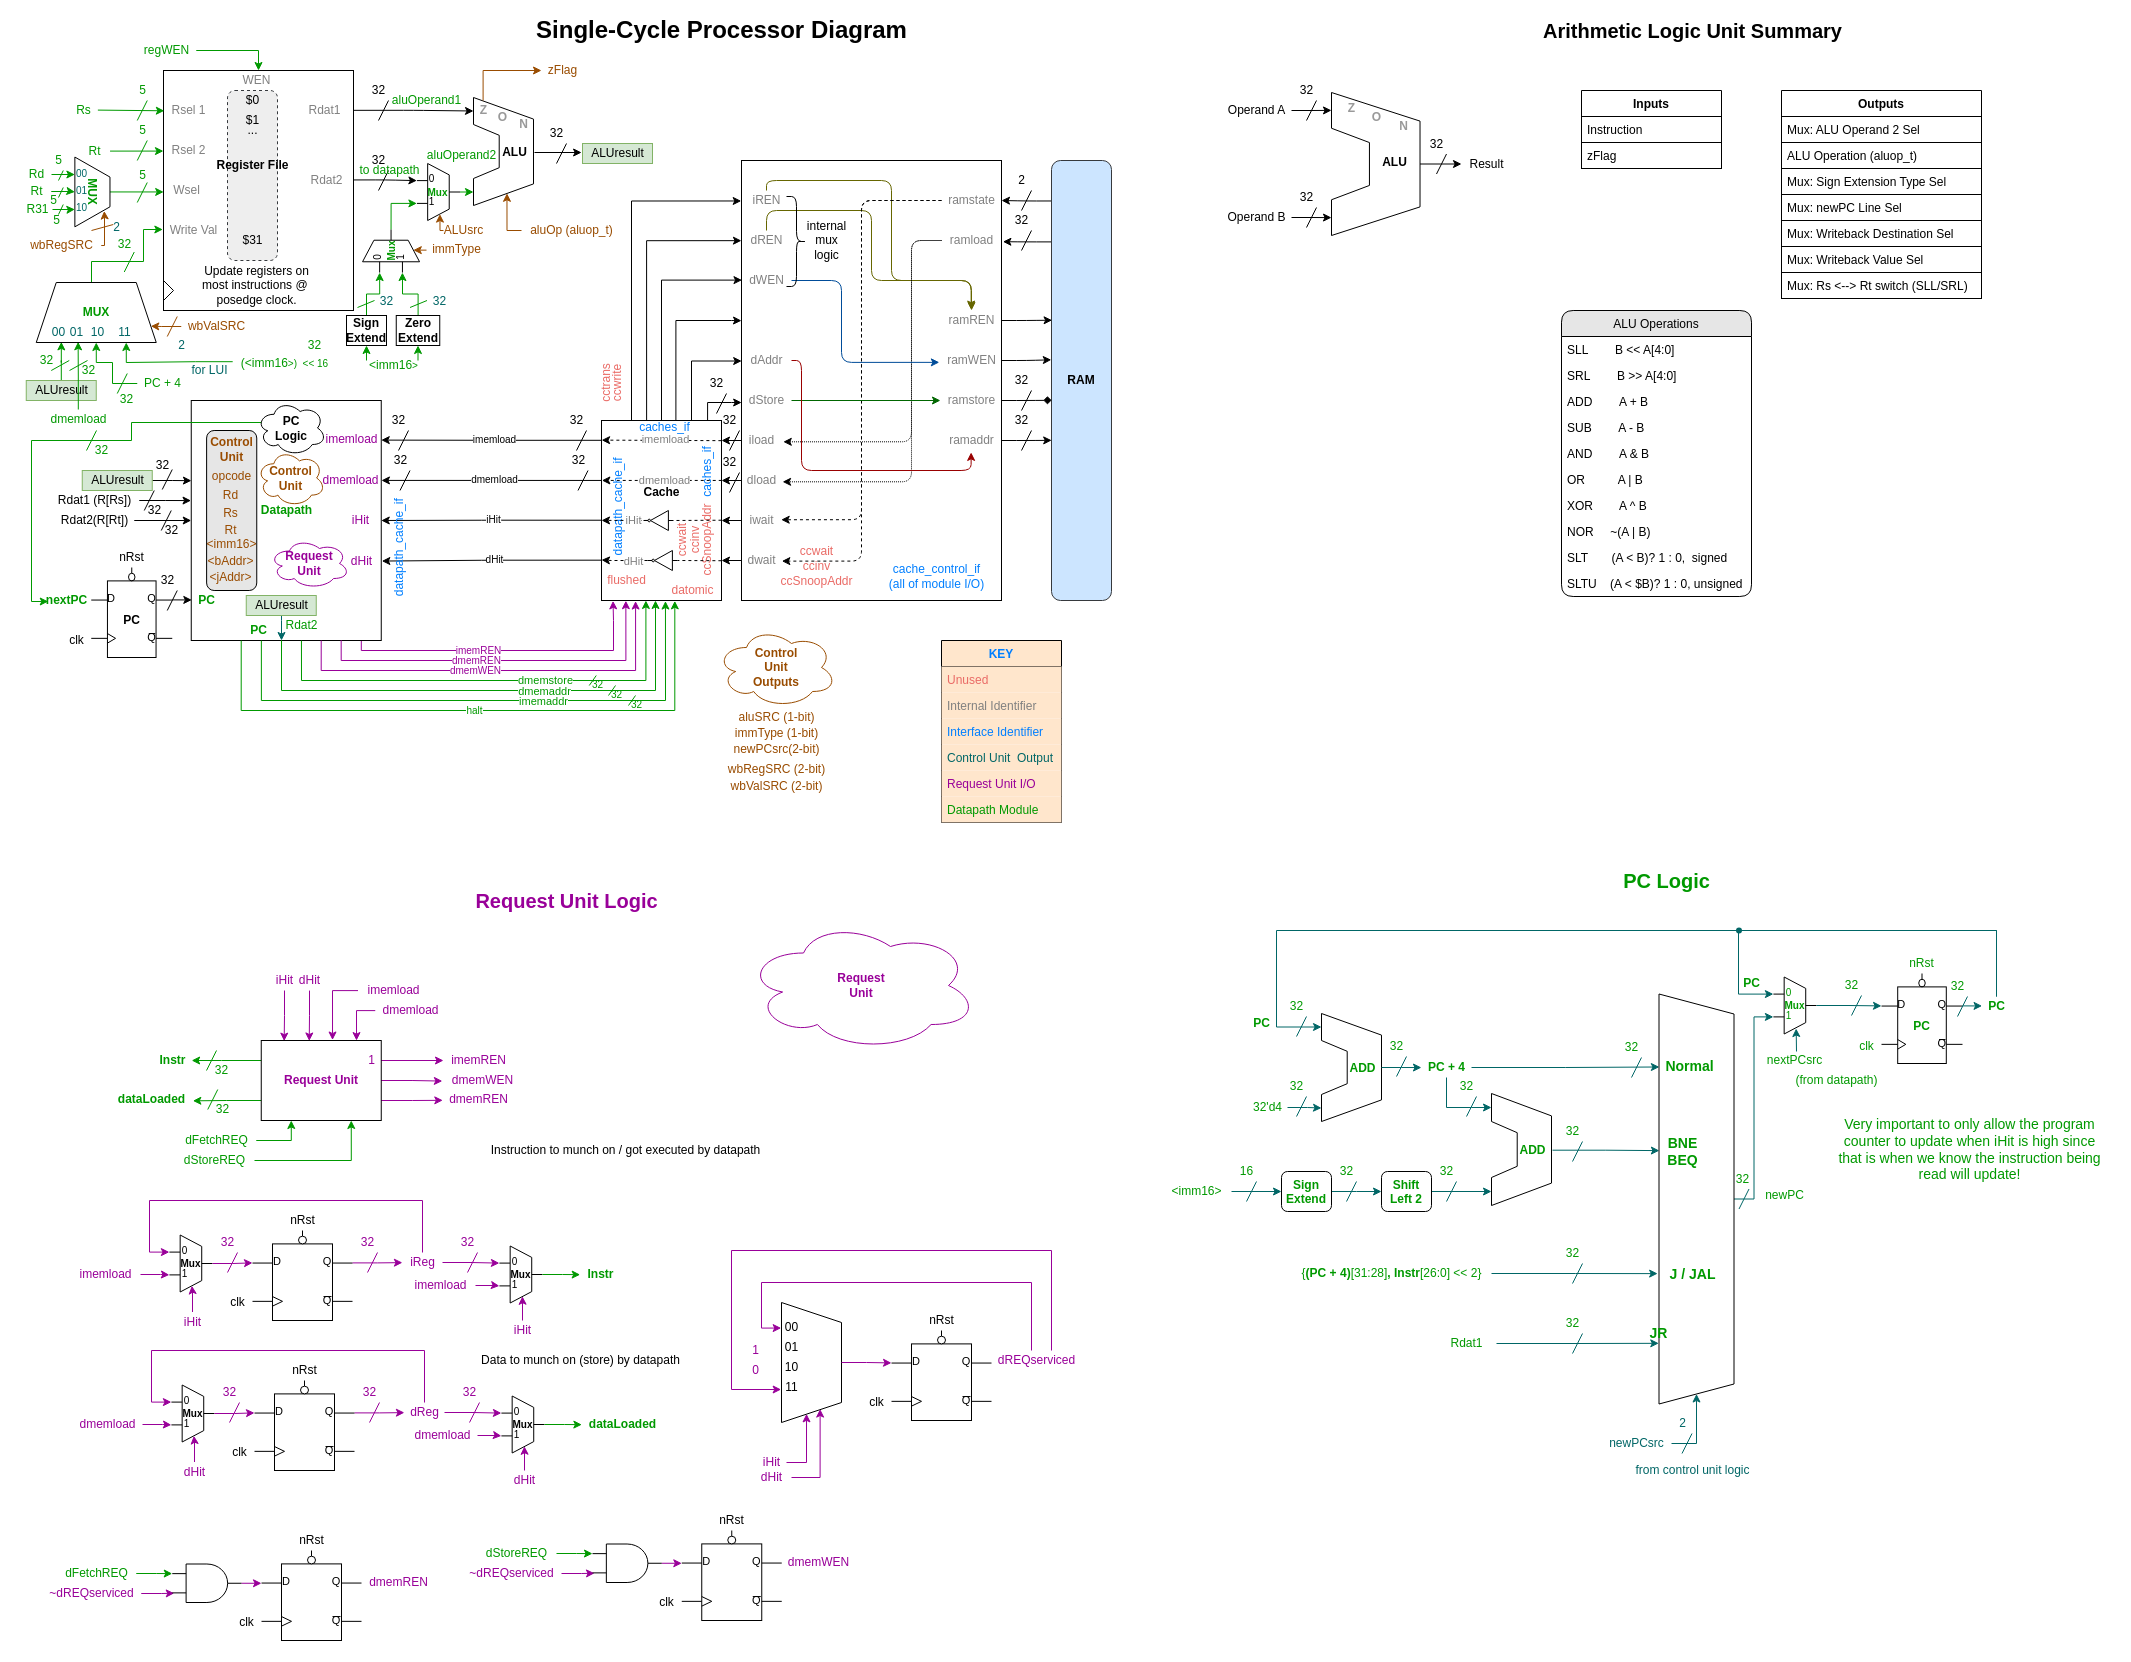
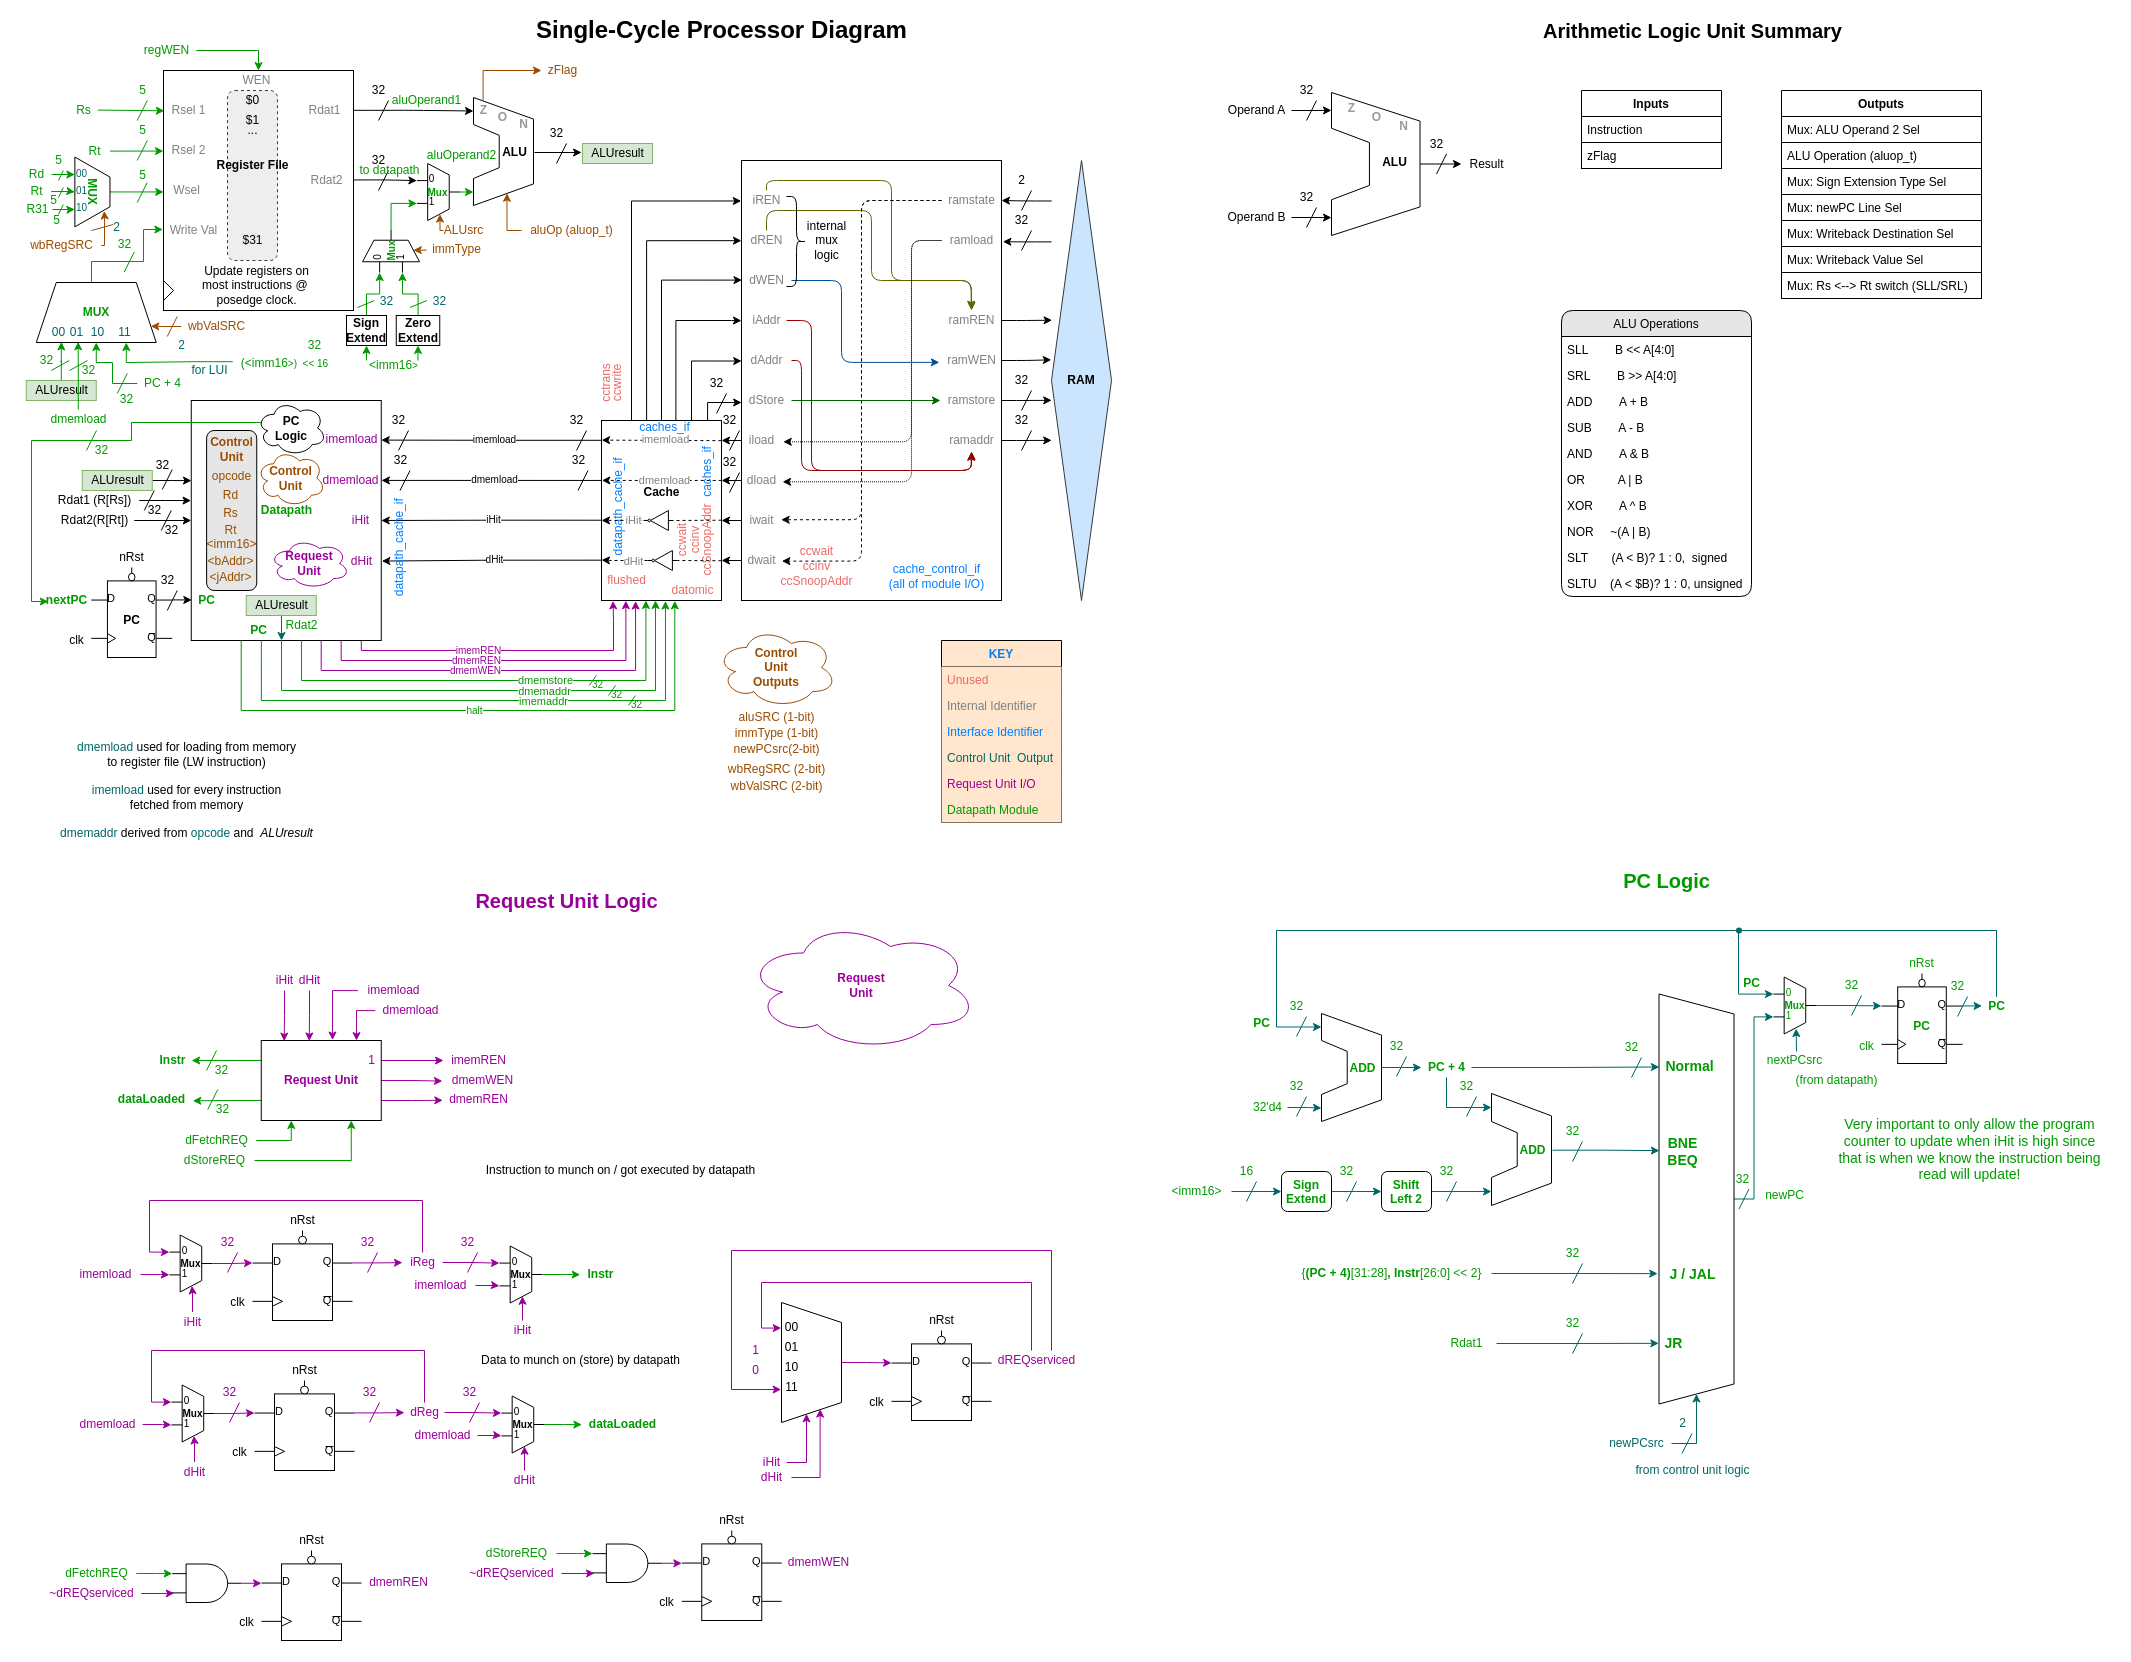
none -> (767, 321)
(1082, 381) -> (1082, 381)
none -> (812, 386)
(1043, 400) -> (1043, 400)
none -> (186, 791)
(626, 1151) -> (621, 1171)
(1658, 1334) -> (1673, 1344)
